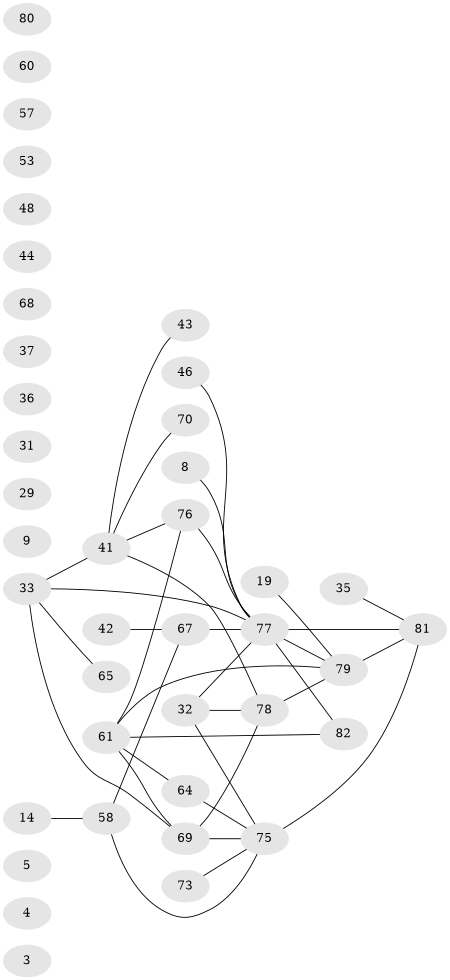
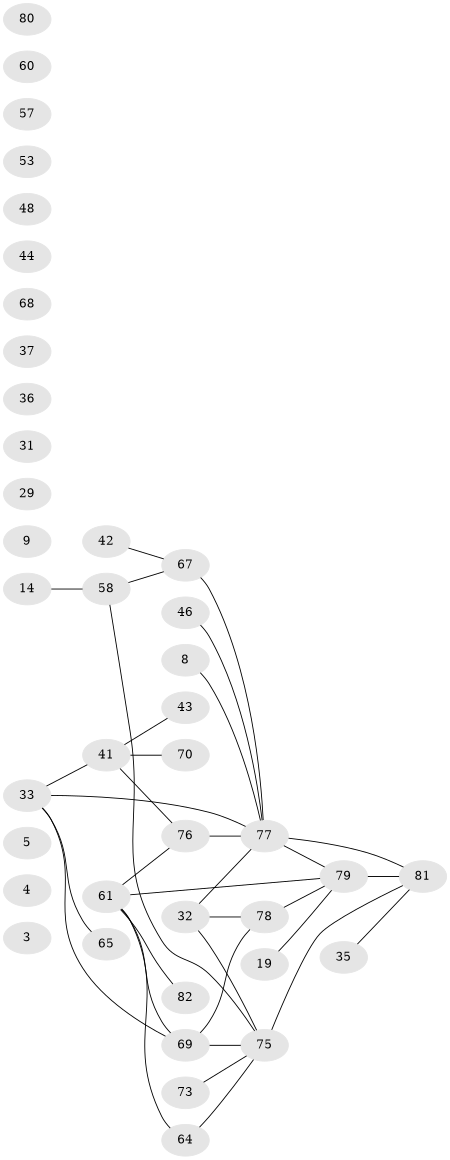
(217, 616) -> none
(304, 682) -> none
